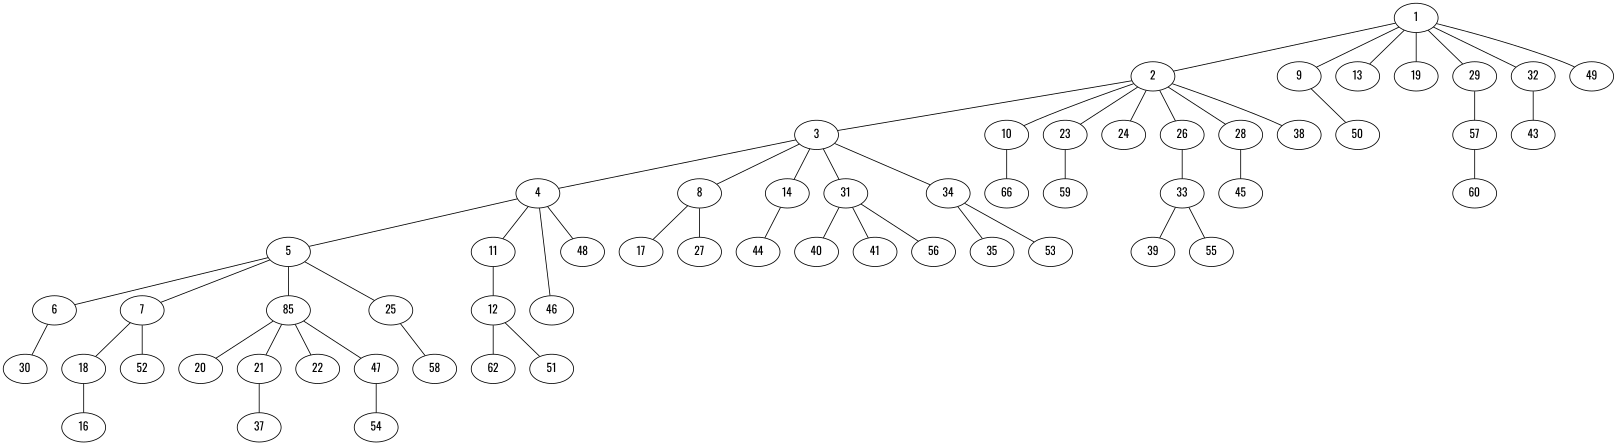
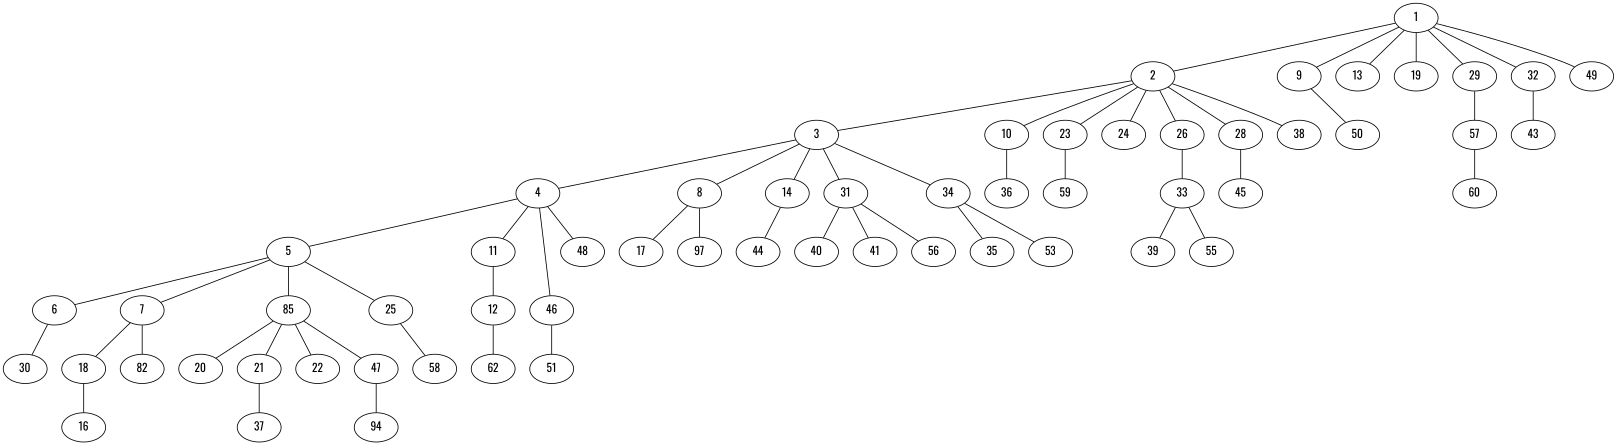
(1007, 193) -> (1007, 193)
(700, 252) -> (700, 252)
(522, 340) -> (552, 340)
(142, 369) -> (142, 369)
(376, 427) -> (376, 427)
